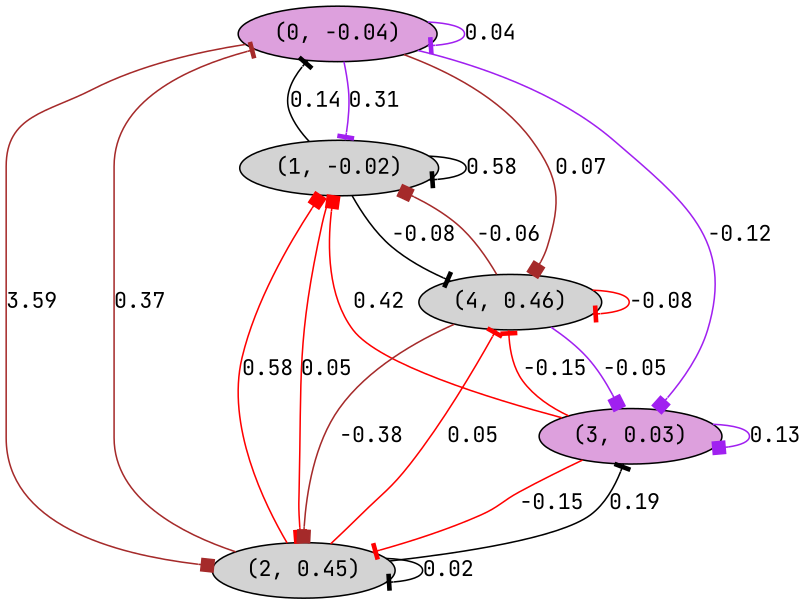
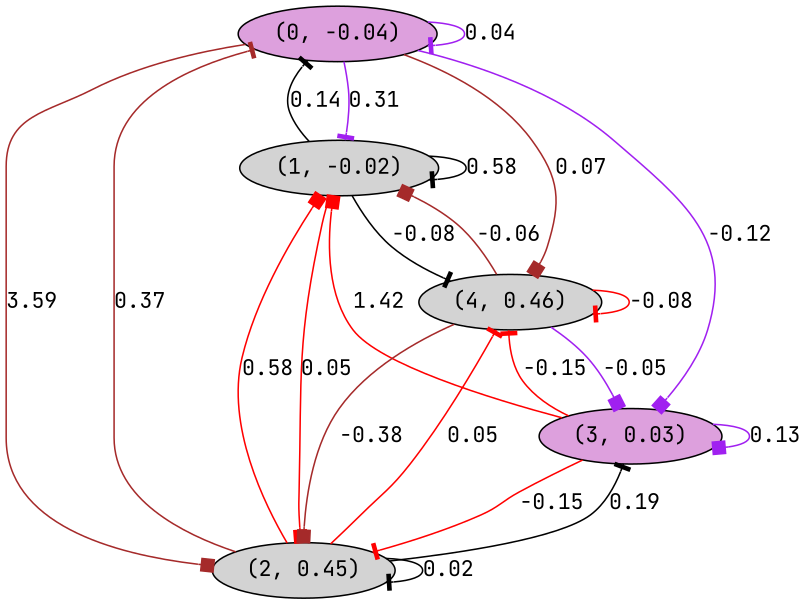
(379, 302) -> (379, 302)
